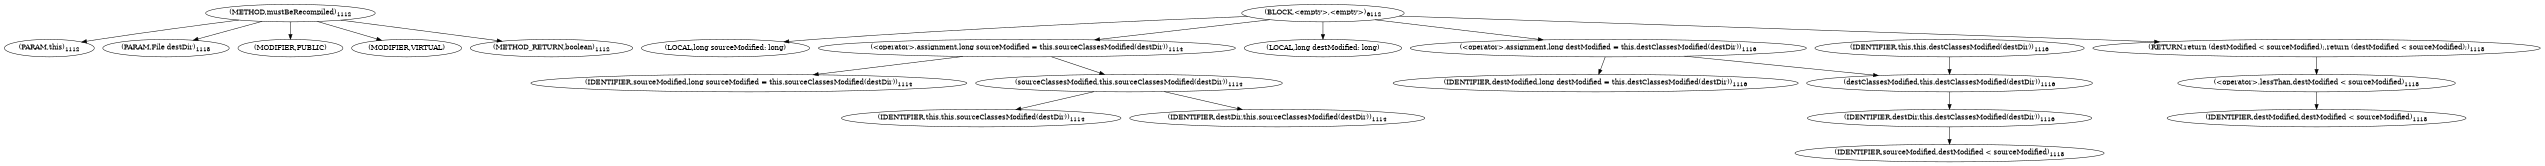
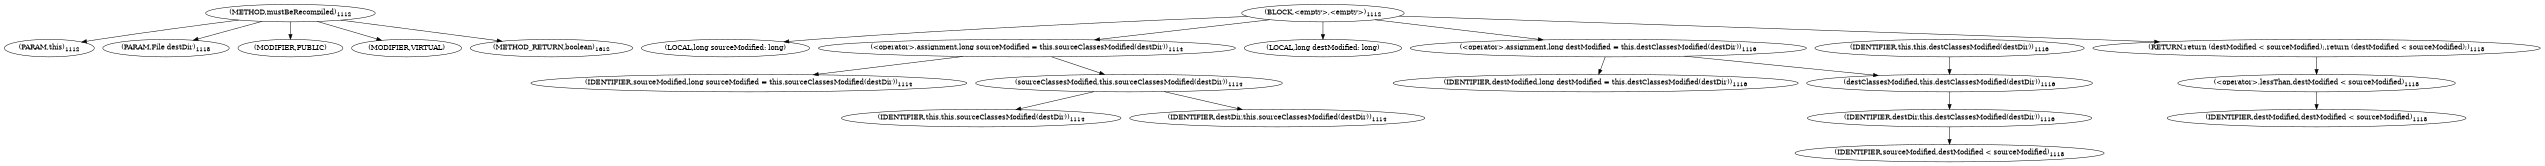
(1374, 12) -> (1374, 12)
(603, 47) -> (603, 47)
